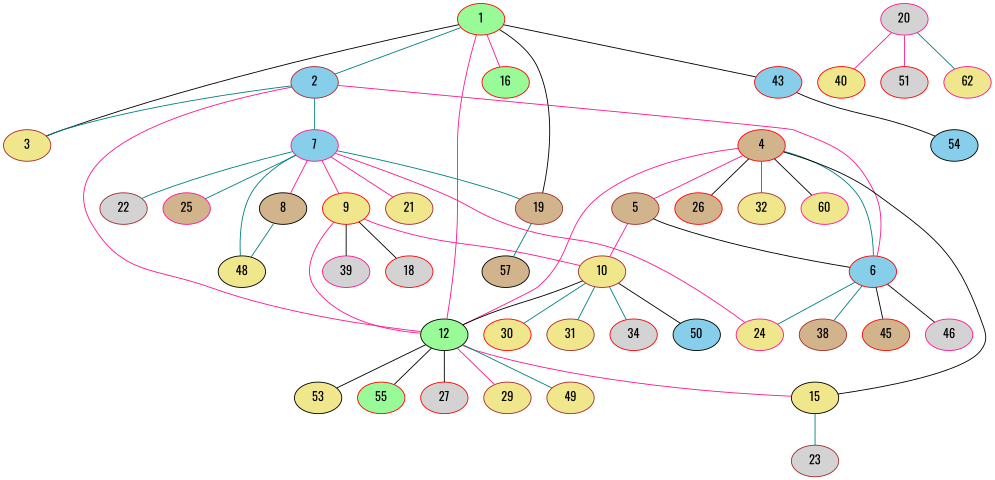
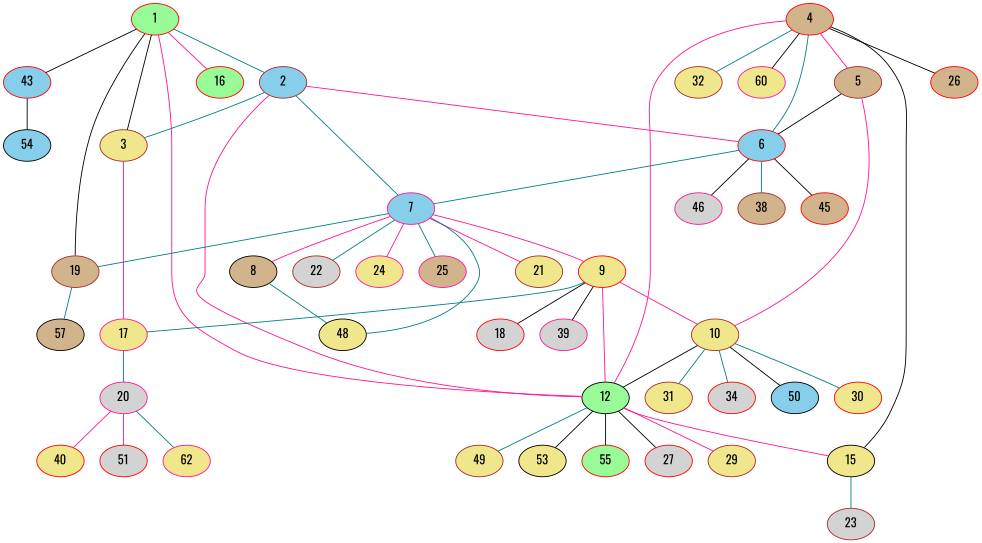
(816, 303) -> (586, 177)
none -> (124, 335)
